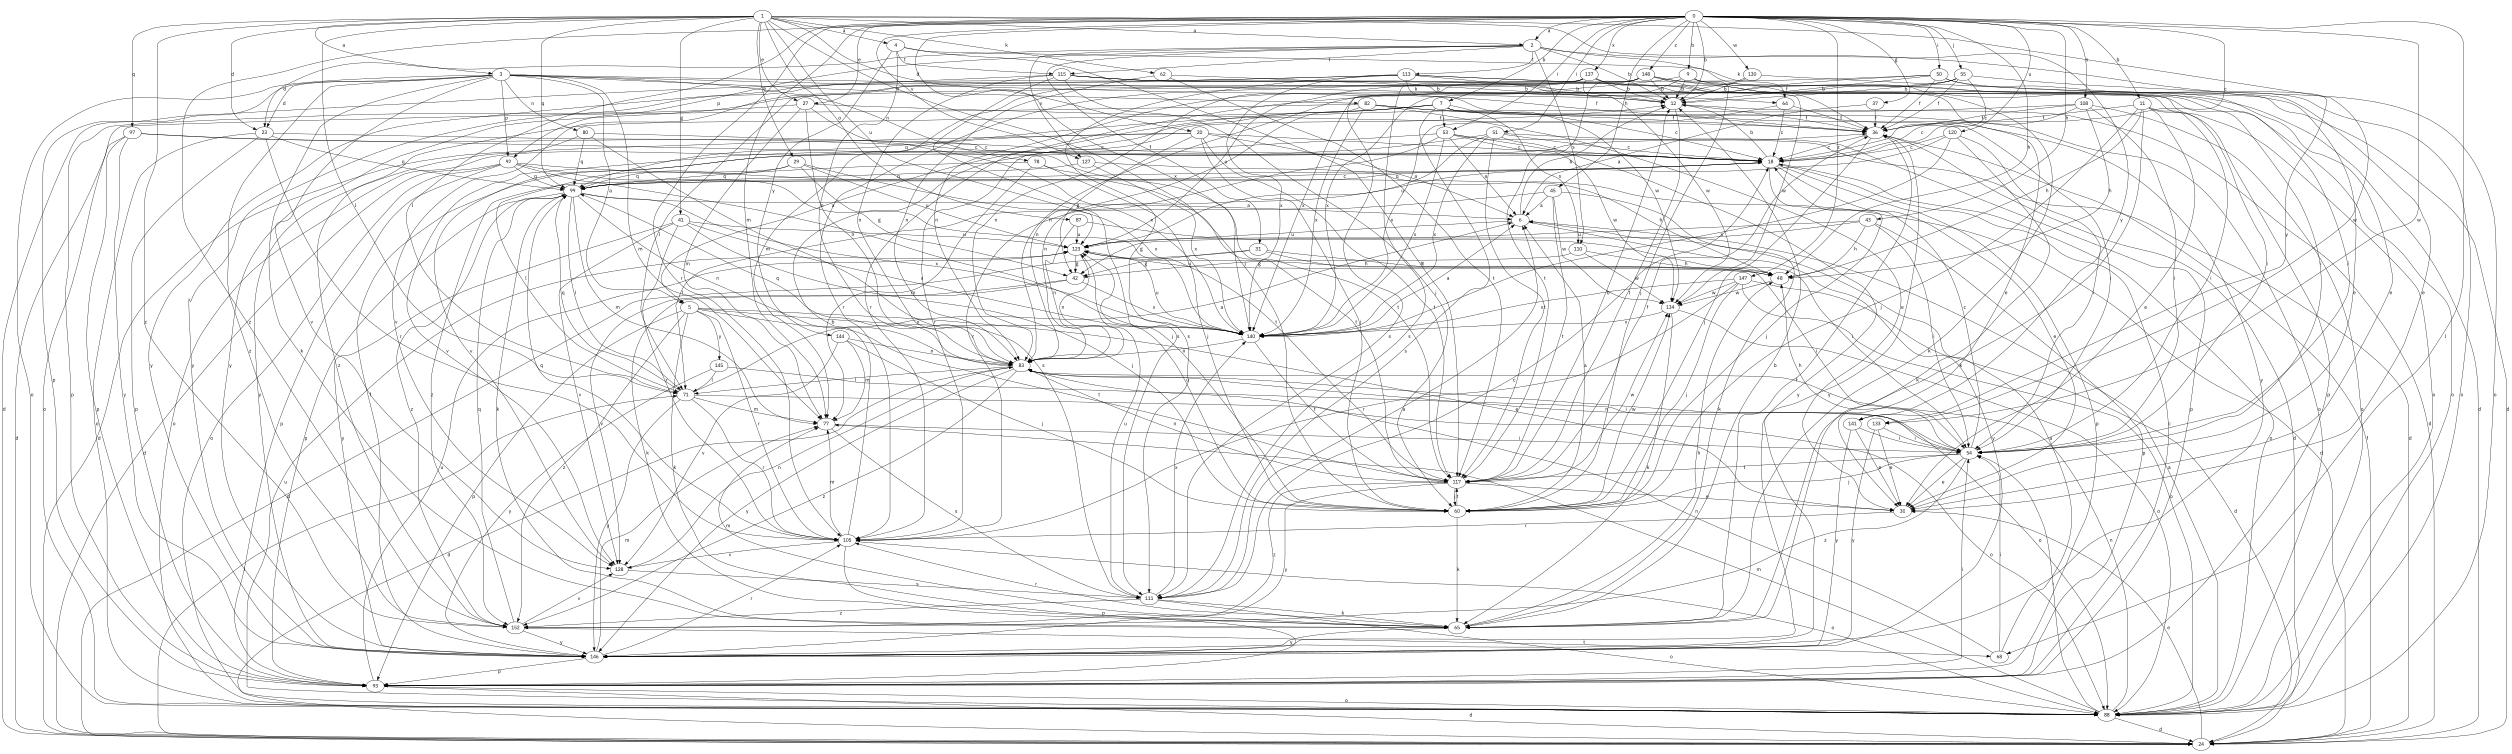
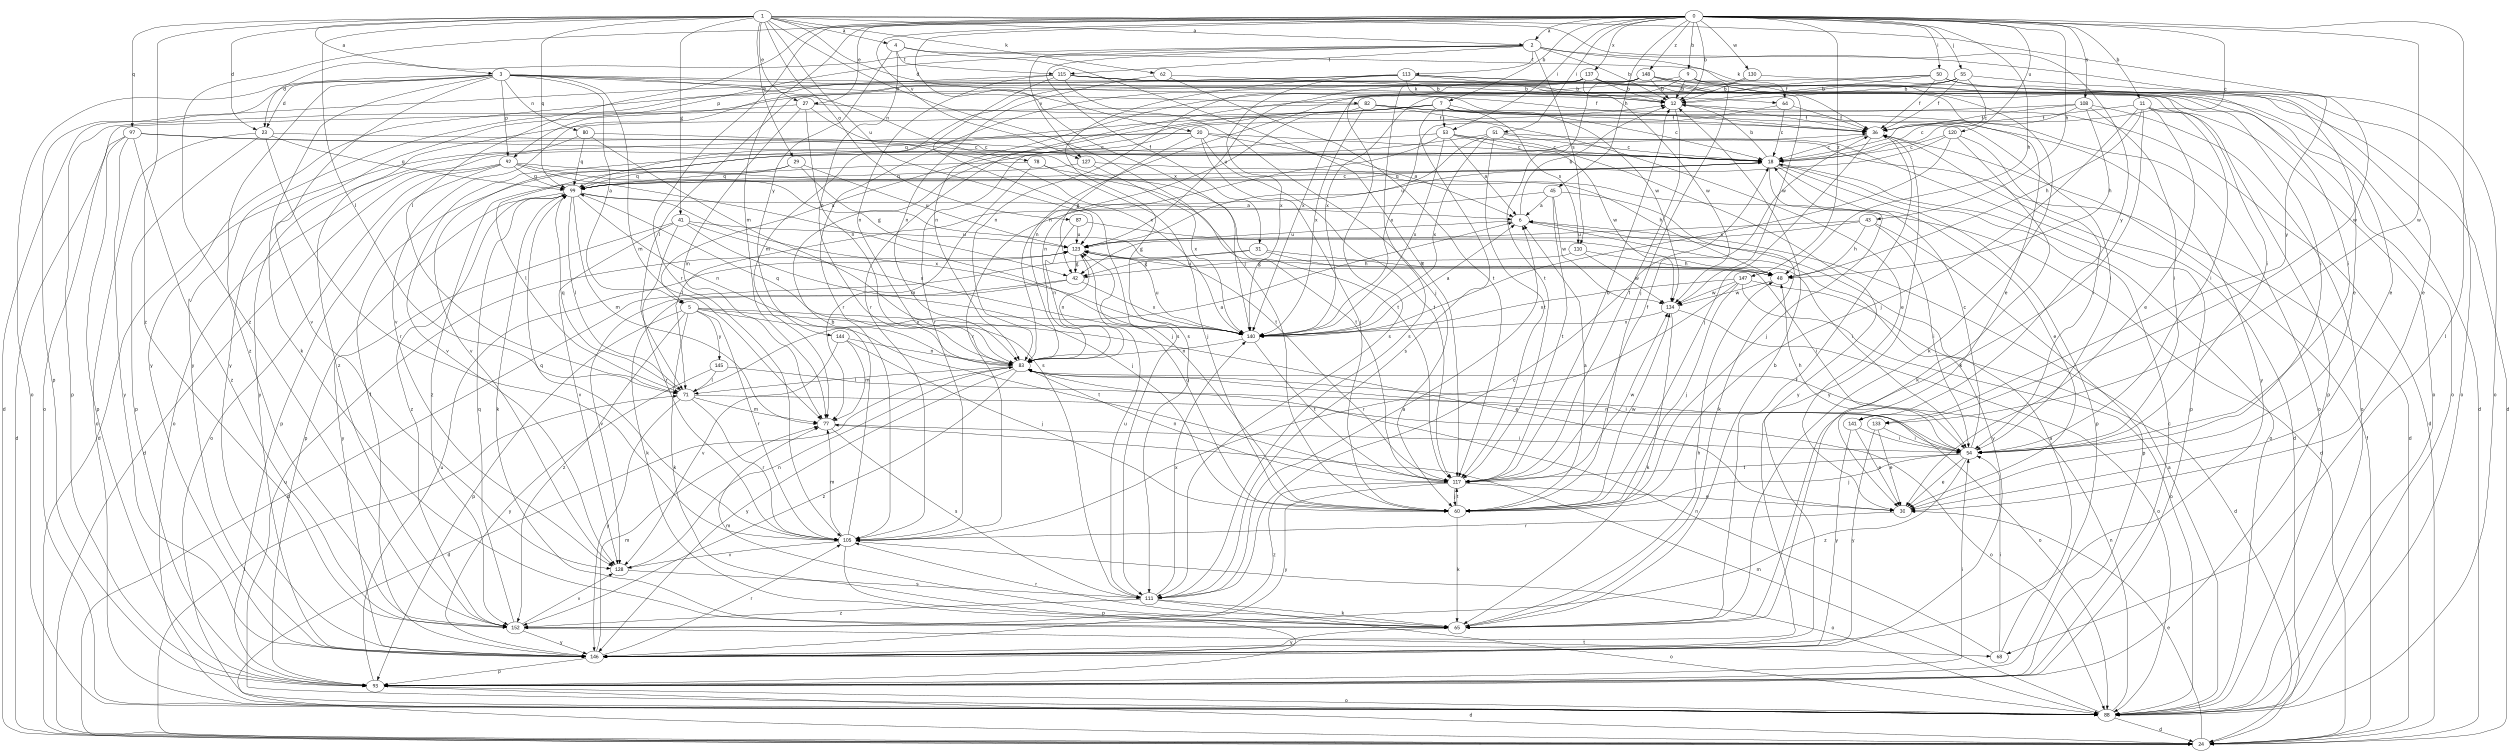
(1875, 104) -> none
(1033, 209) -> none
none -> (261, 443)
(2053, 584) -> none
